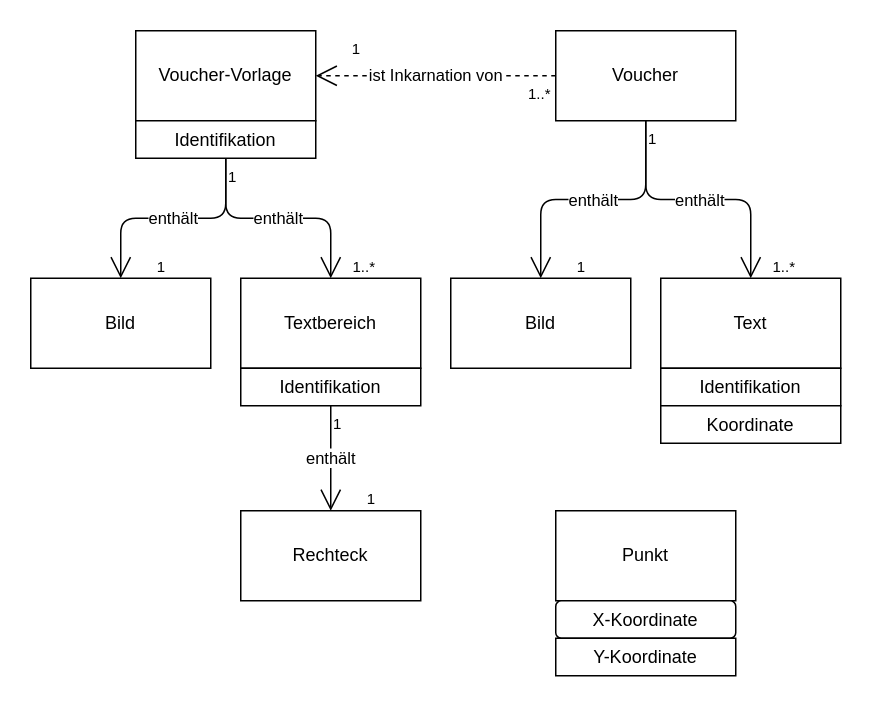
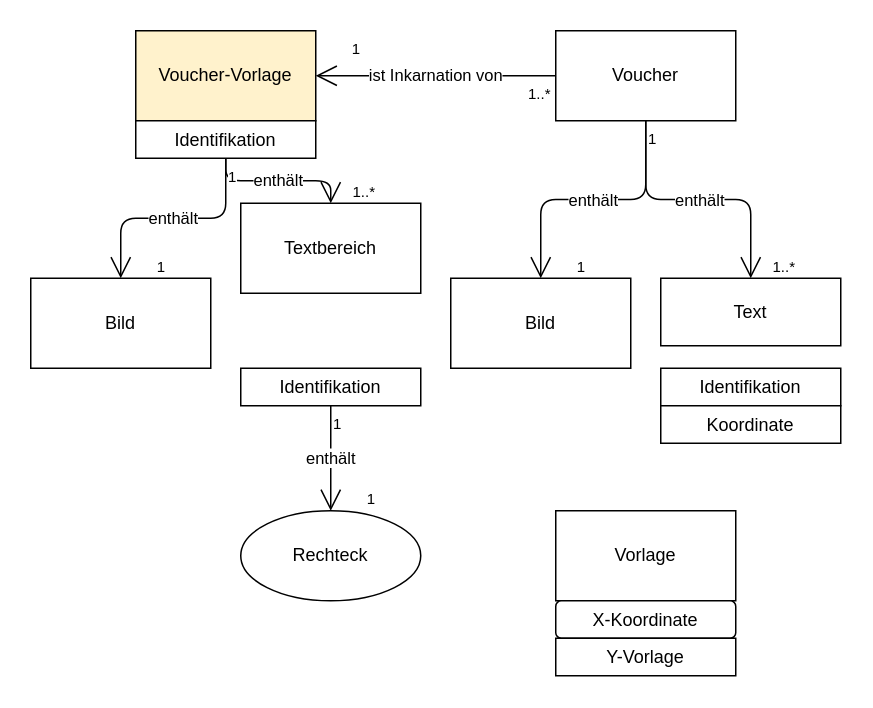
(226, 76) -> (226, 76)
(527, 76) -> (527, 76)
(331, 323) -> (331, 248)
(751, 323) -> (751, 312)
(331, 556) -> (331, 556)
(646, 556) -> (646, 556)
(646, 658) -> (646, 658)
